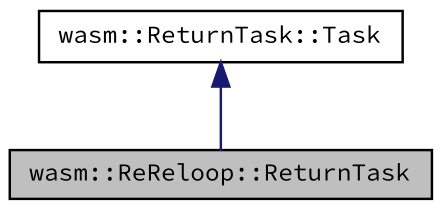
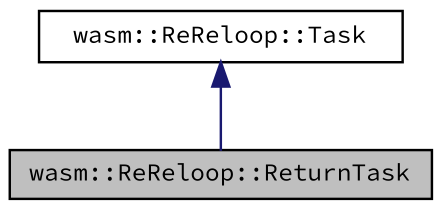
(221, 37) -> (221, 37)
